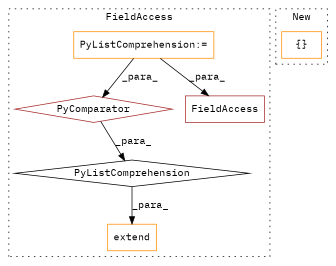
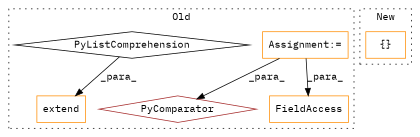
(139, 17) -> (181, 17)
(144, 45) -> (305, 45)
(225, 109) -> (309, 109)
(111, 138) -> none
